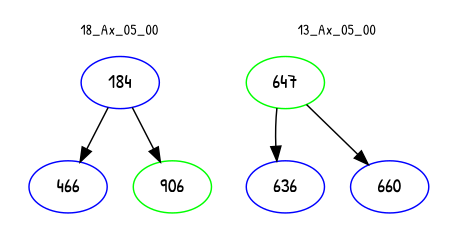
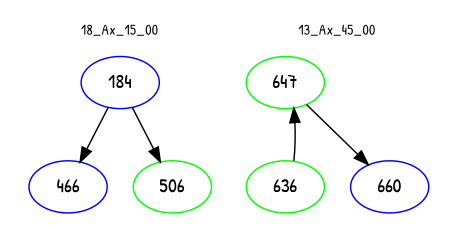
(120, 31) -> (120, 31)
(338, 31) -> (338, 31)
(276, 127) -> (295, 142)
(172, 187) -> (172, 187)
(285, 187) -> (285, 187)
